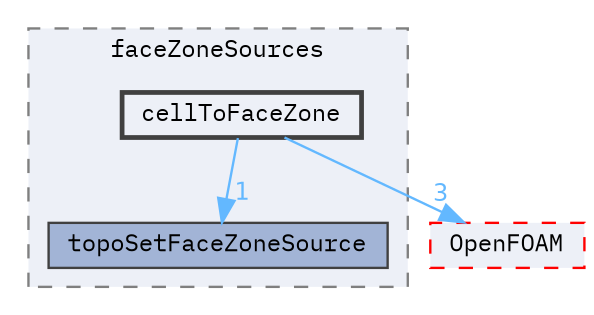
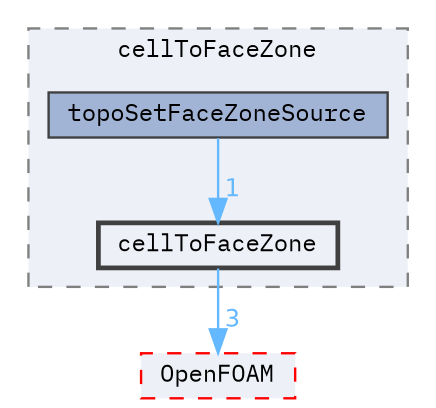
(218, 51) -> (218, 51)
(232, 168) -> (218, 168)
